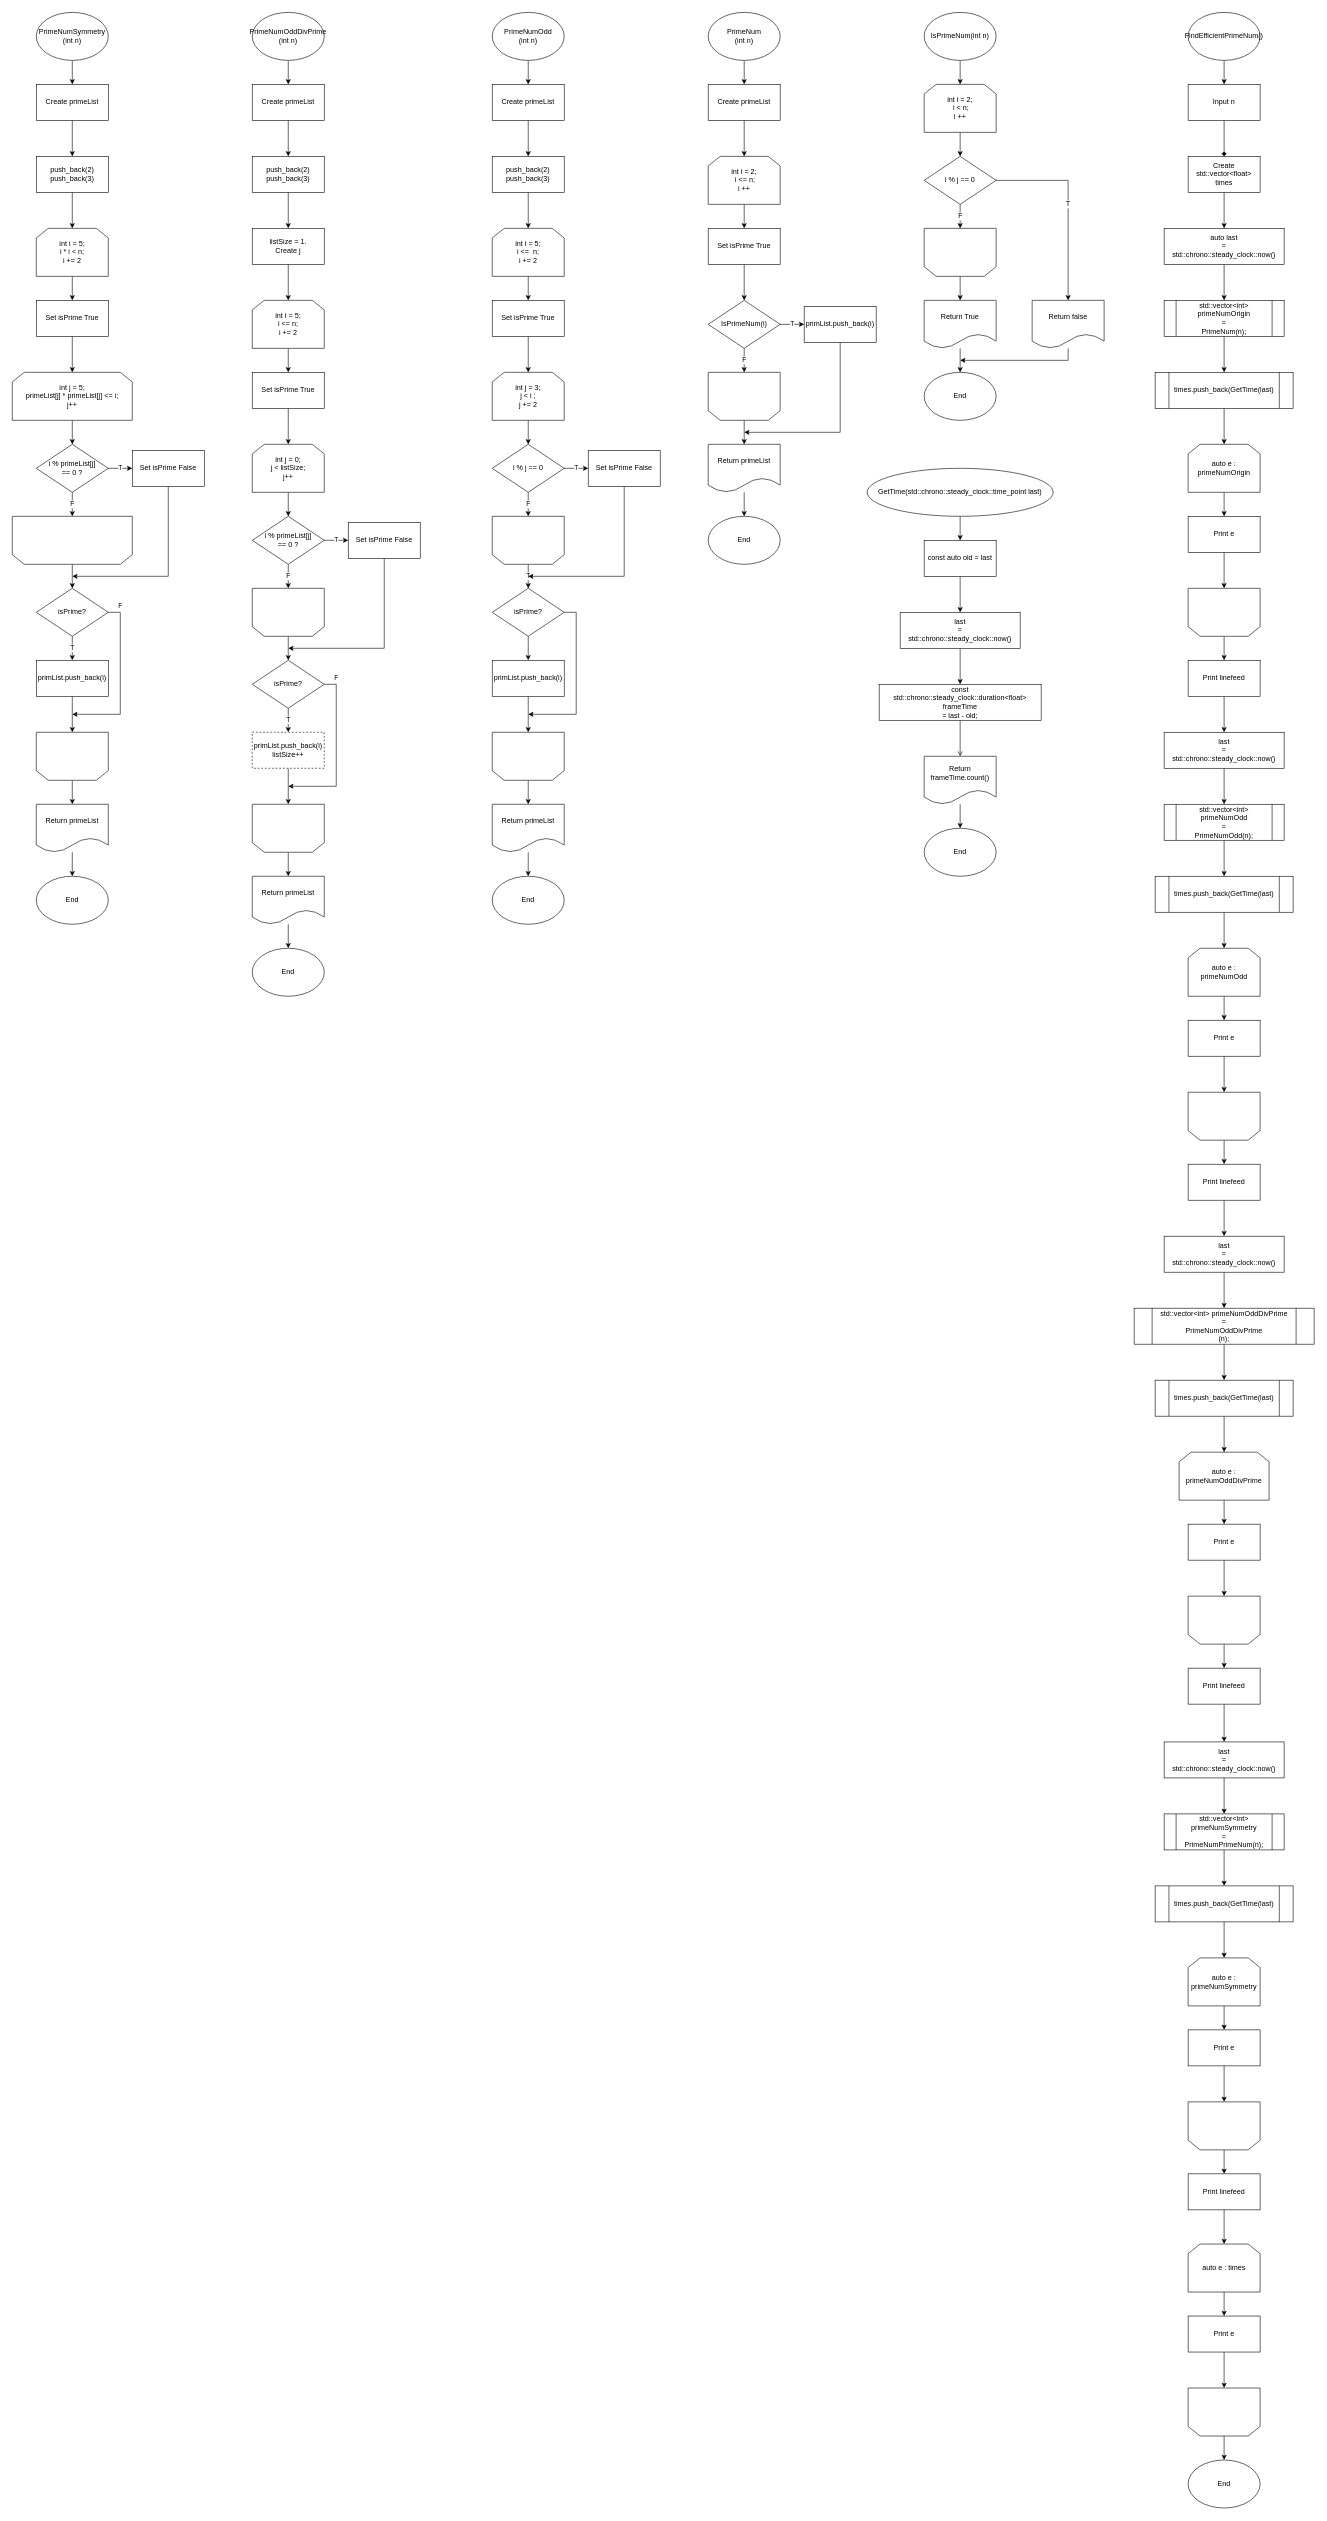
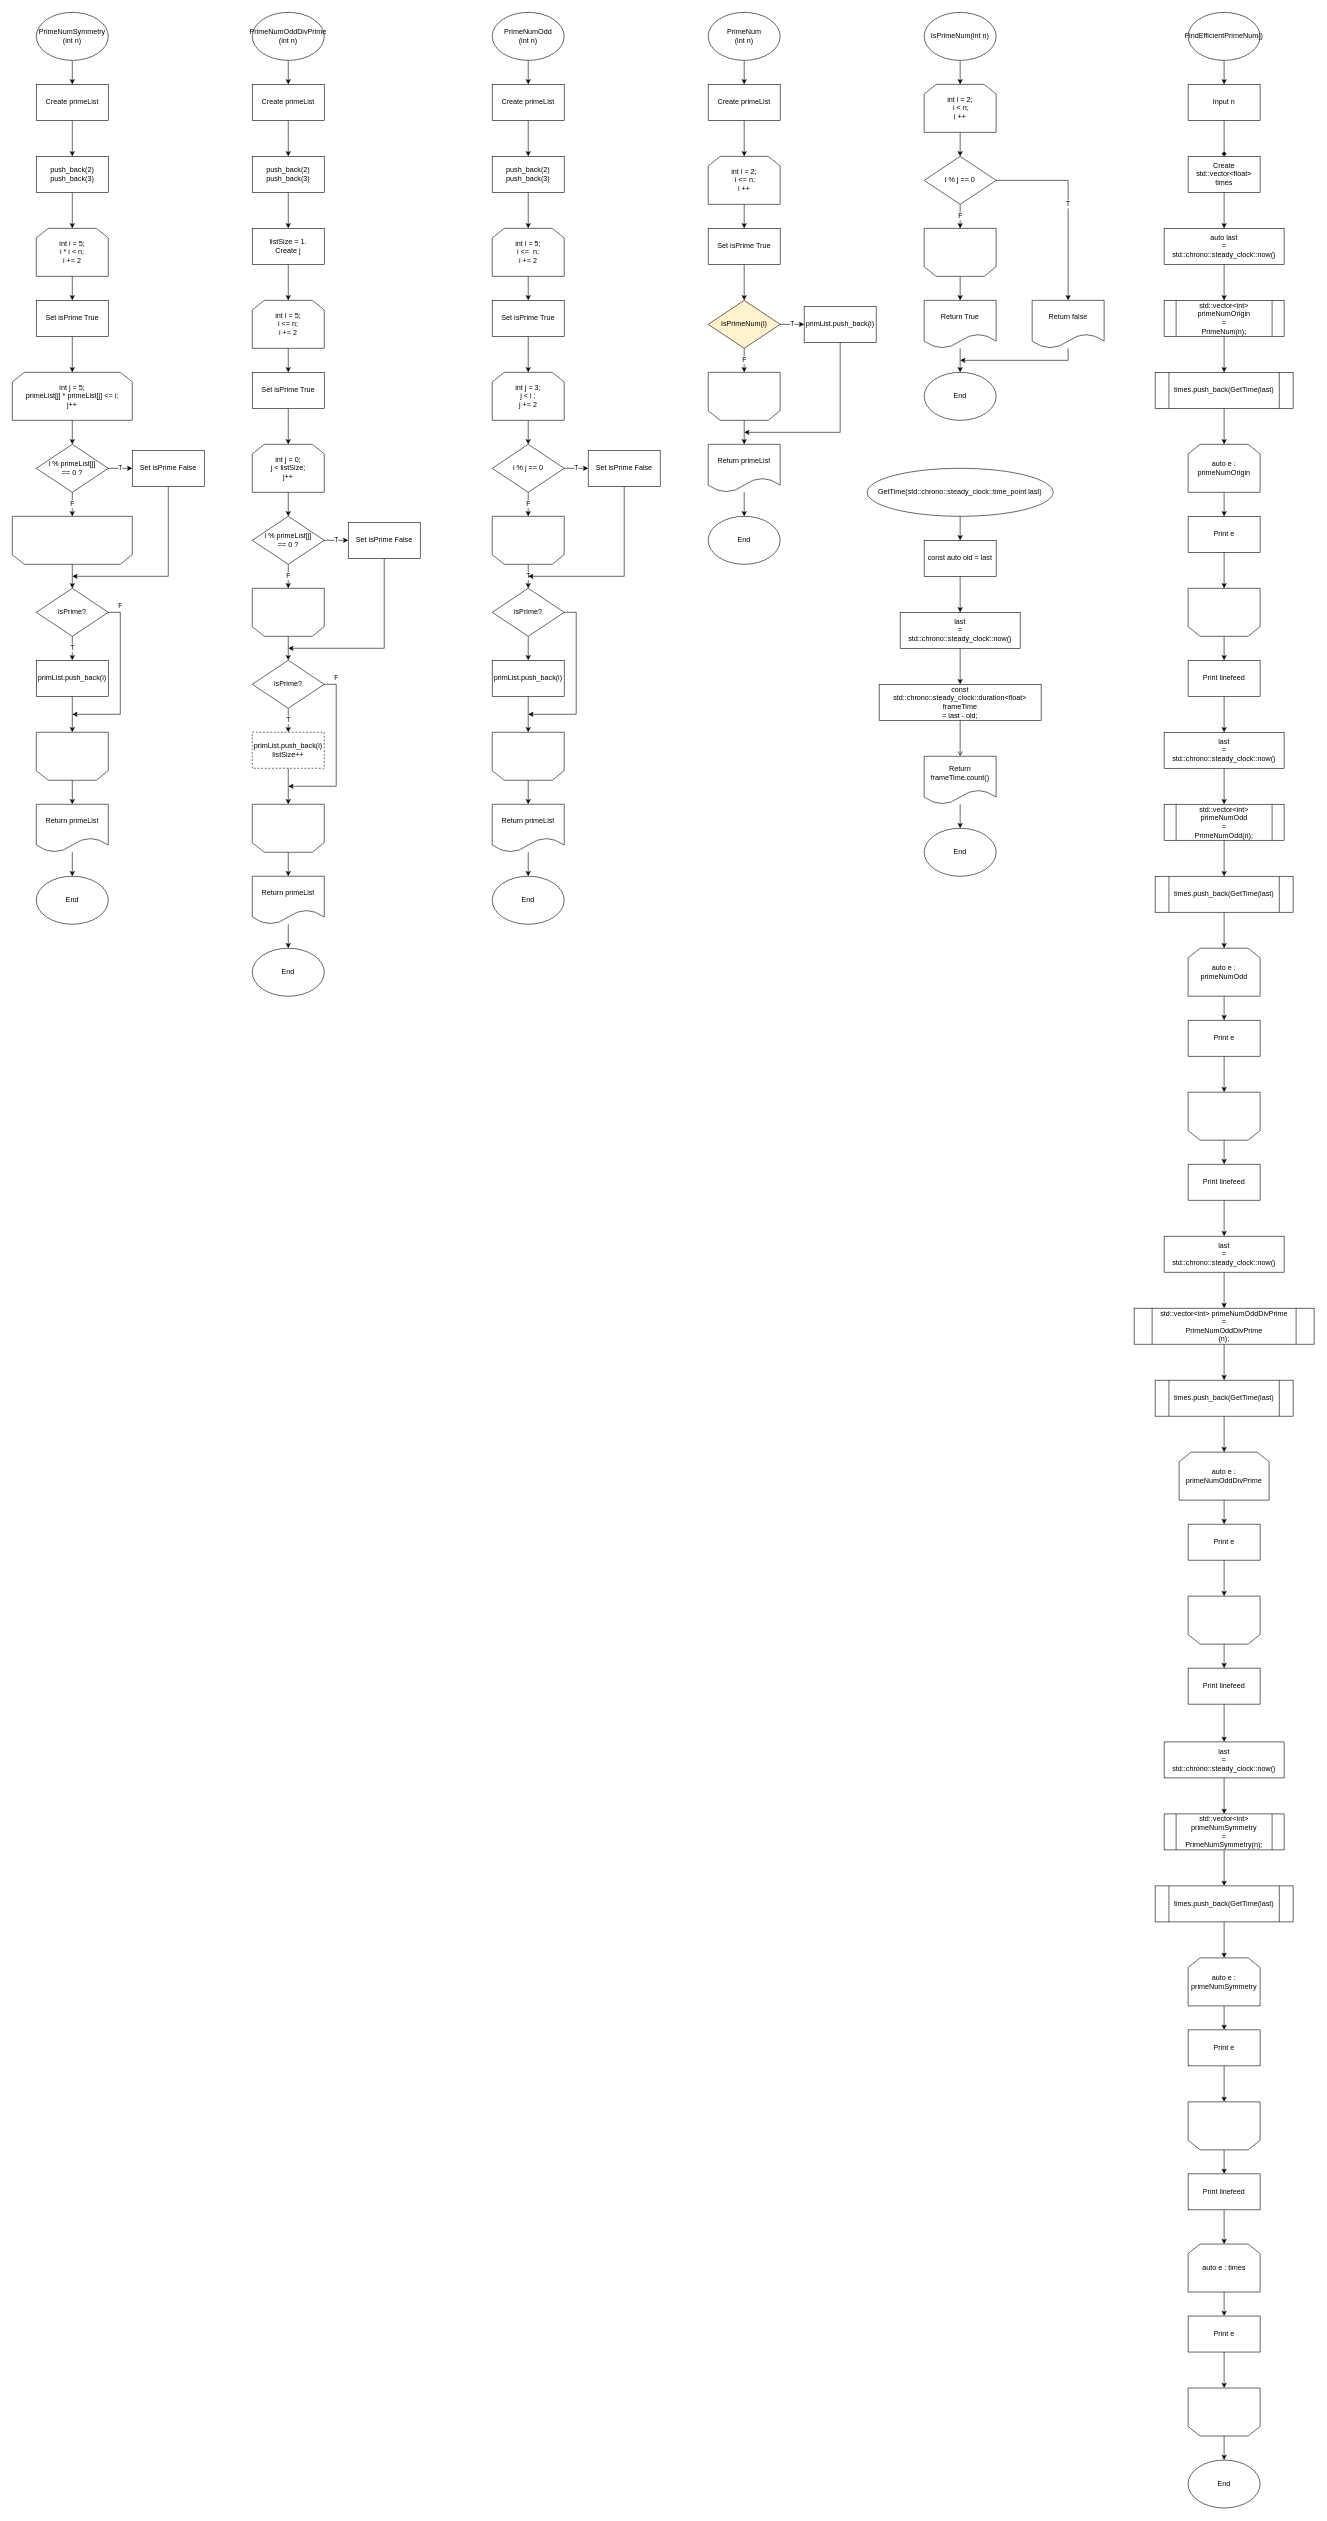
(744, 324) -> (744, 324)
(1224, 1832) -> (1224, 1832)
